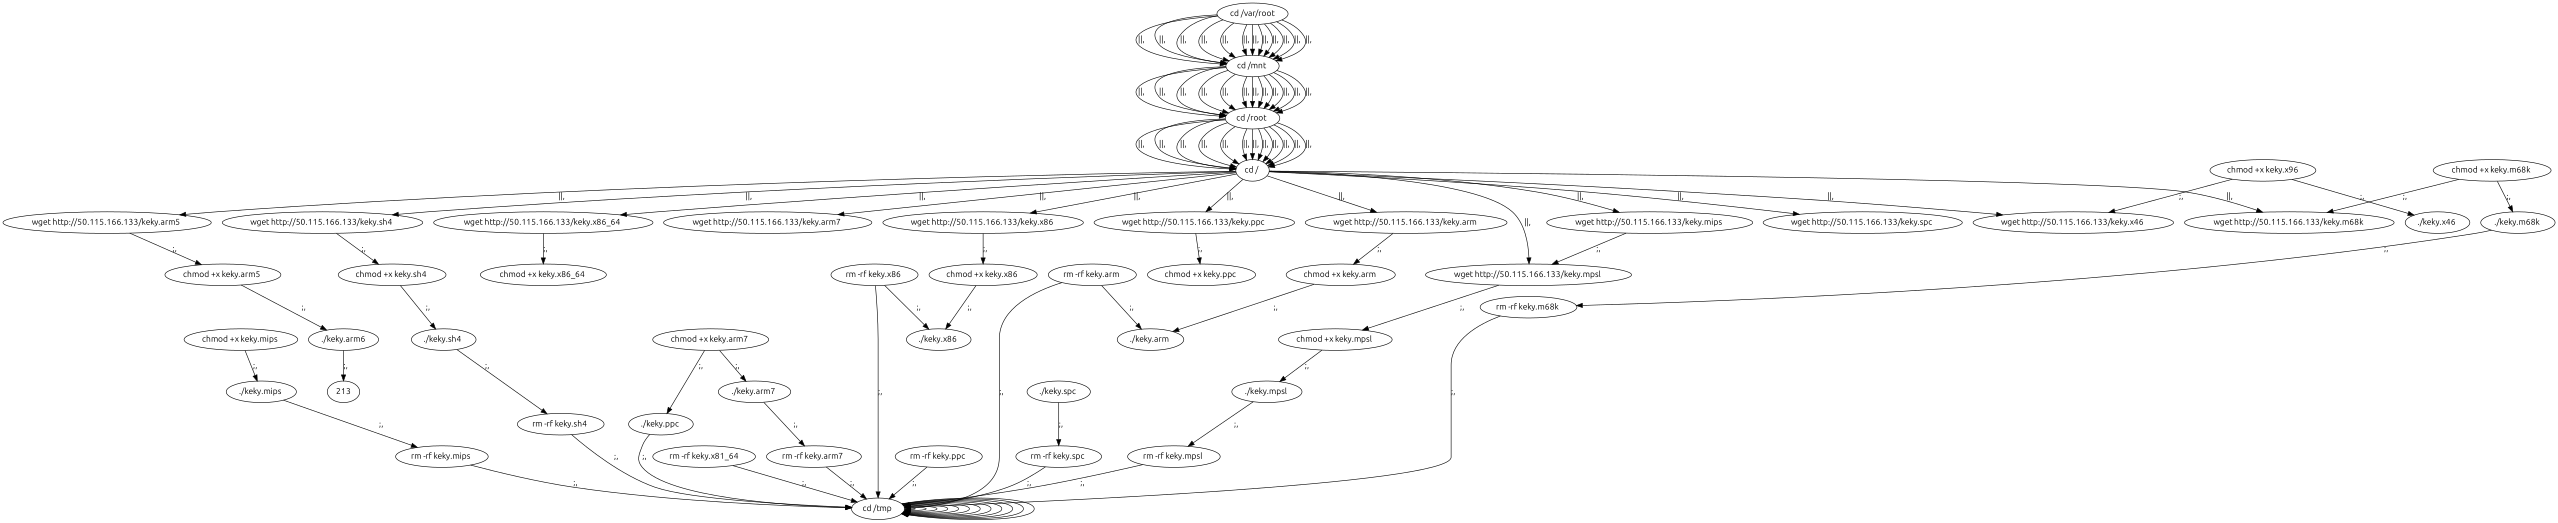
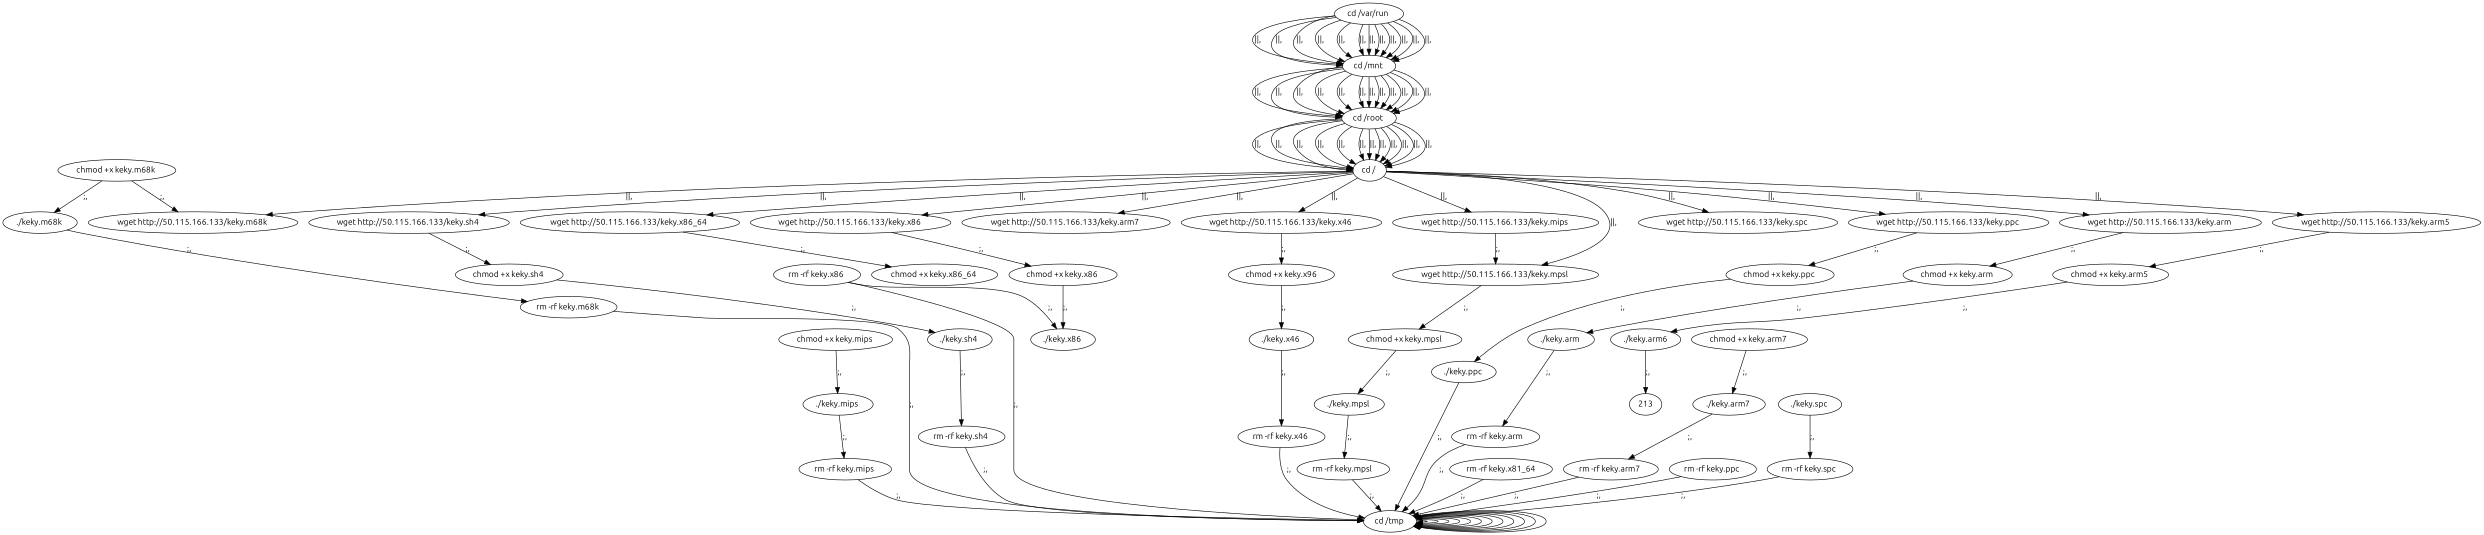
(1253, 14) -> (1369, 14)
(2174, 195) -> (1281, 246)
(1119, 305) -> (1530, 386)
(687, 379) -> (1599, 302)
none -> (1281, 437)
